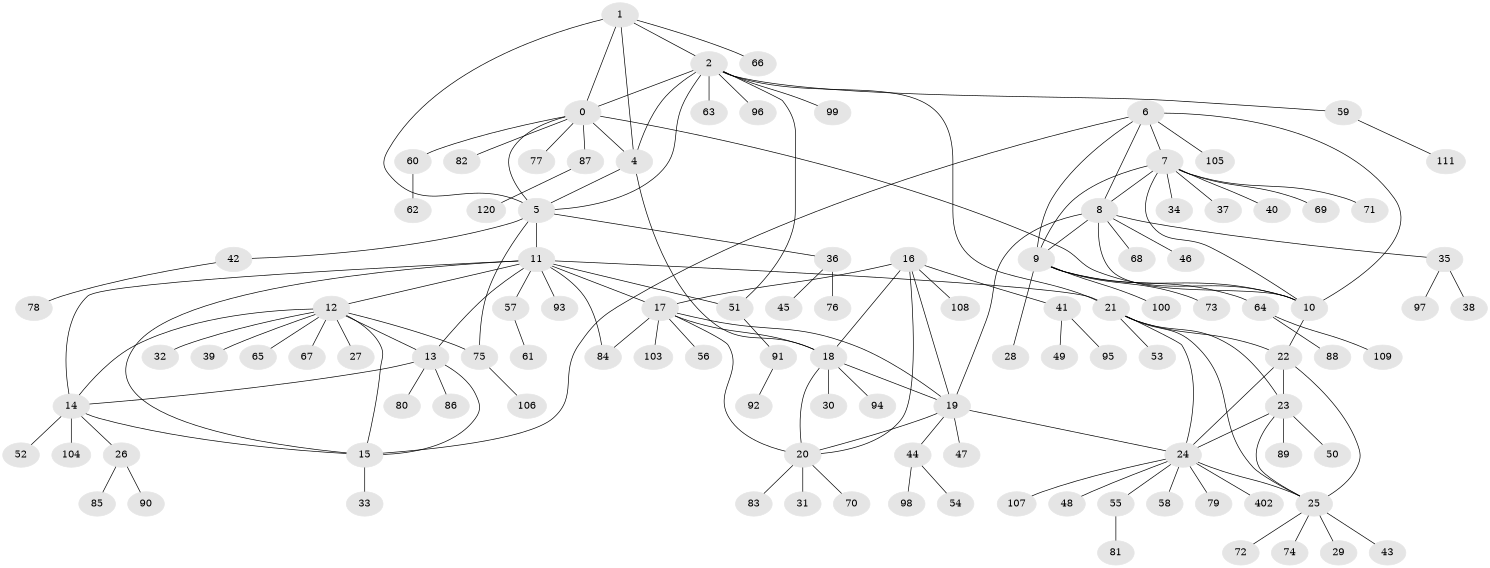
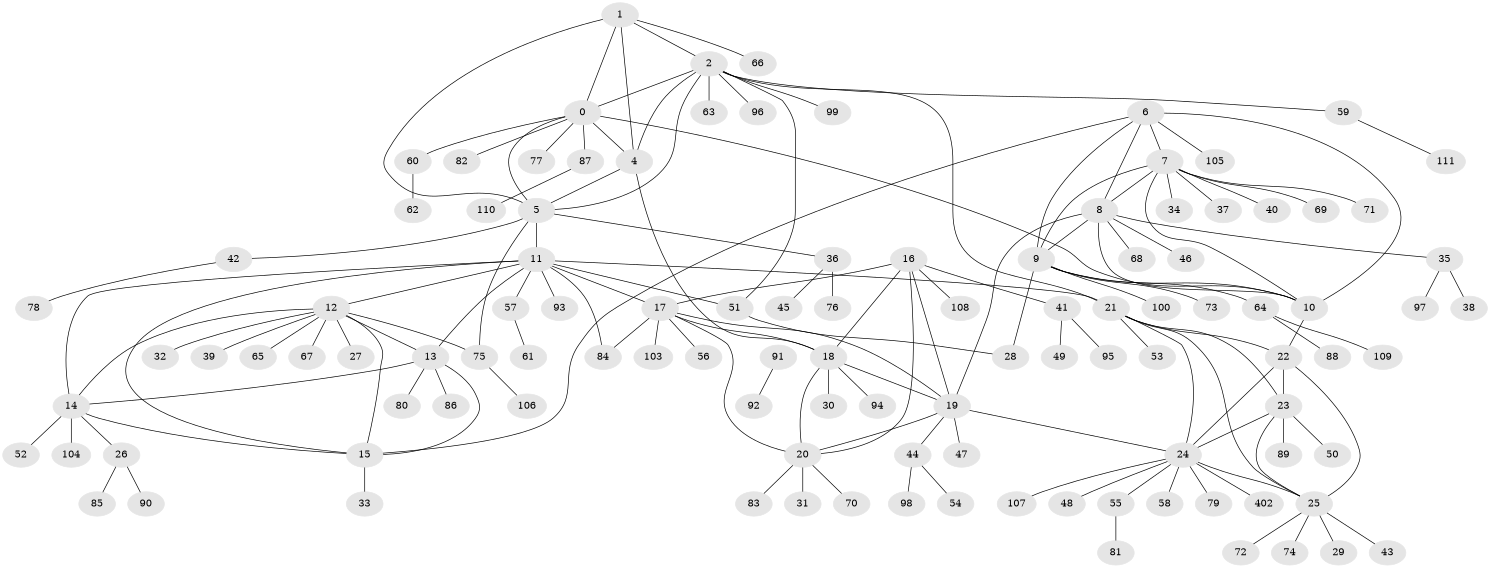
(486, 211) -> (486, 211)
(757, 333) -> (870, 339)
